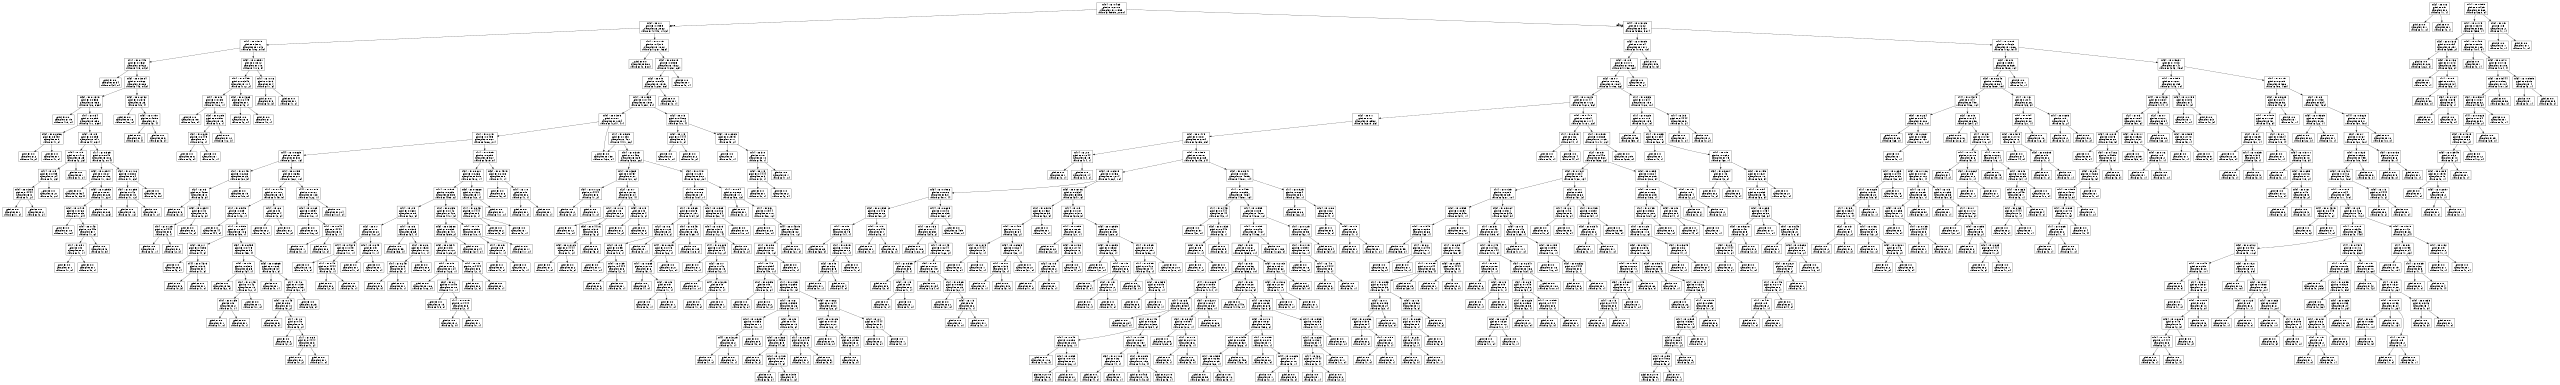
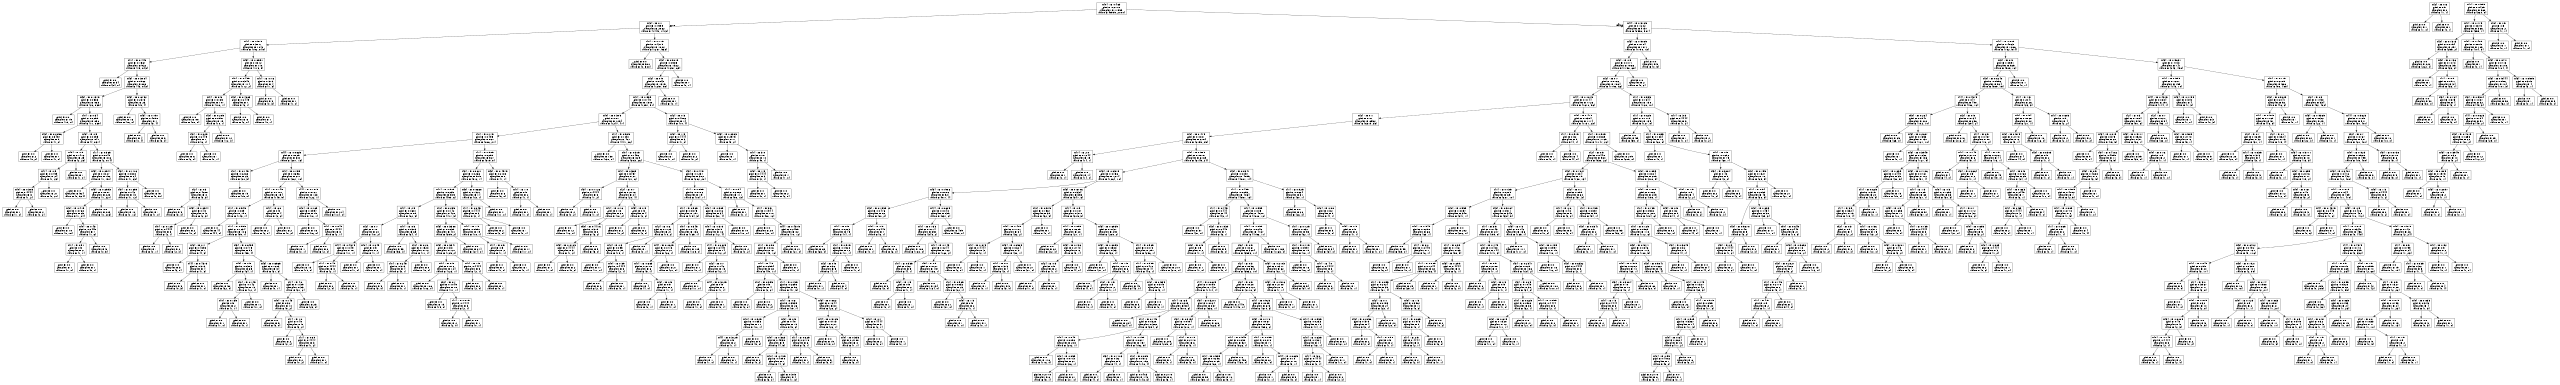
(606, 138) -> (616, 128)
none -> (1918, 157)
(220, 184) -> none
(1751, 221) -> (1746, 211)
none -> (1640, 239)
(2404, 322) -> (2381, 332)
